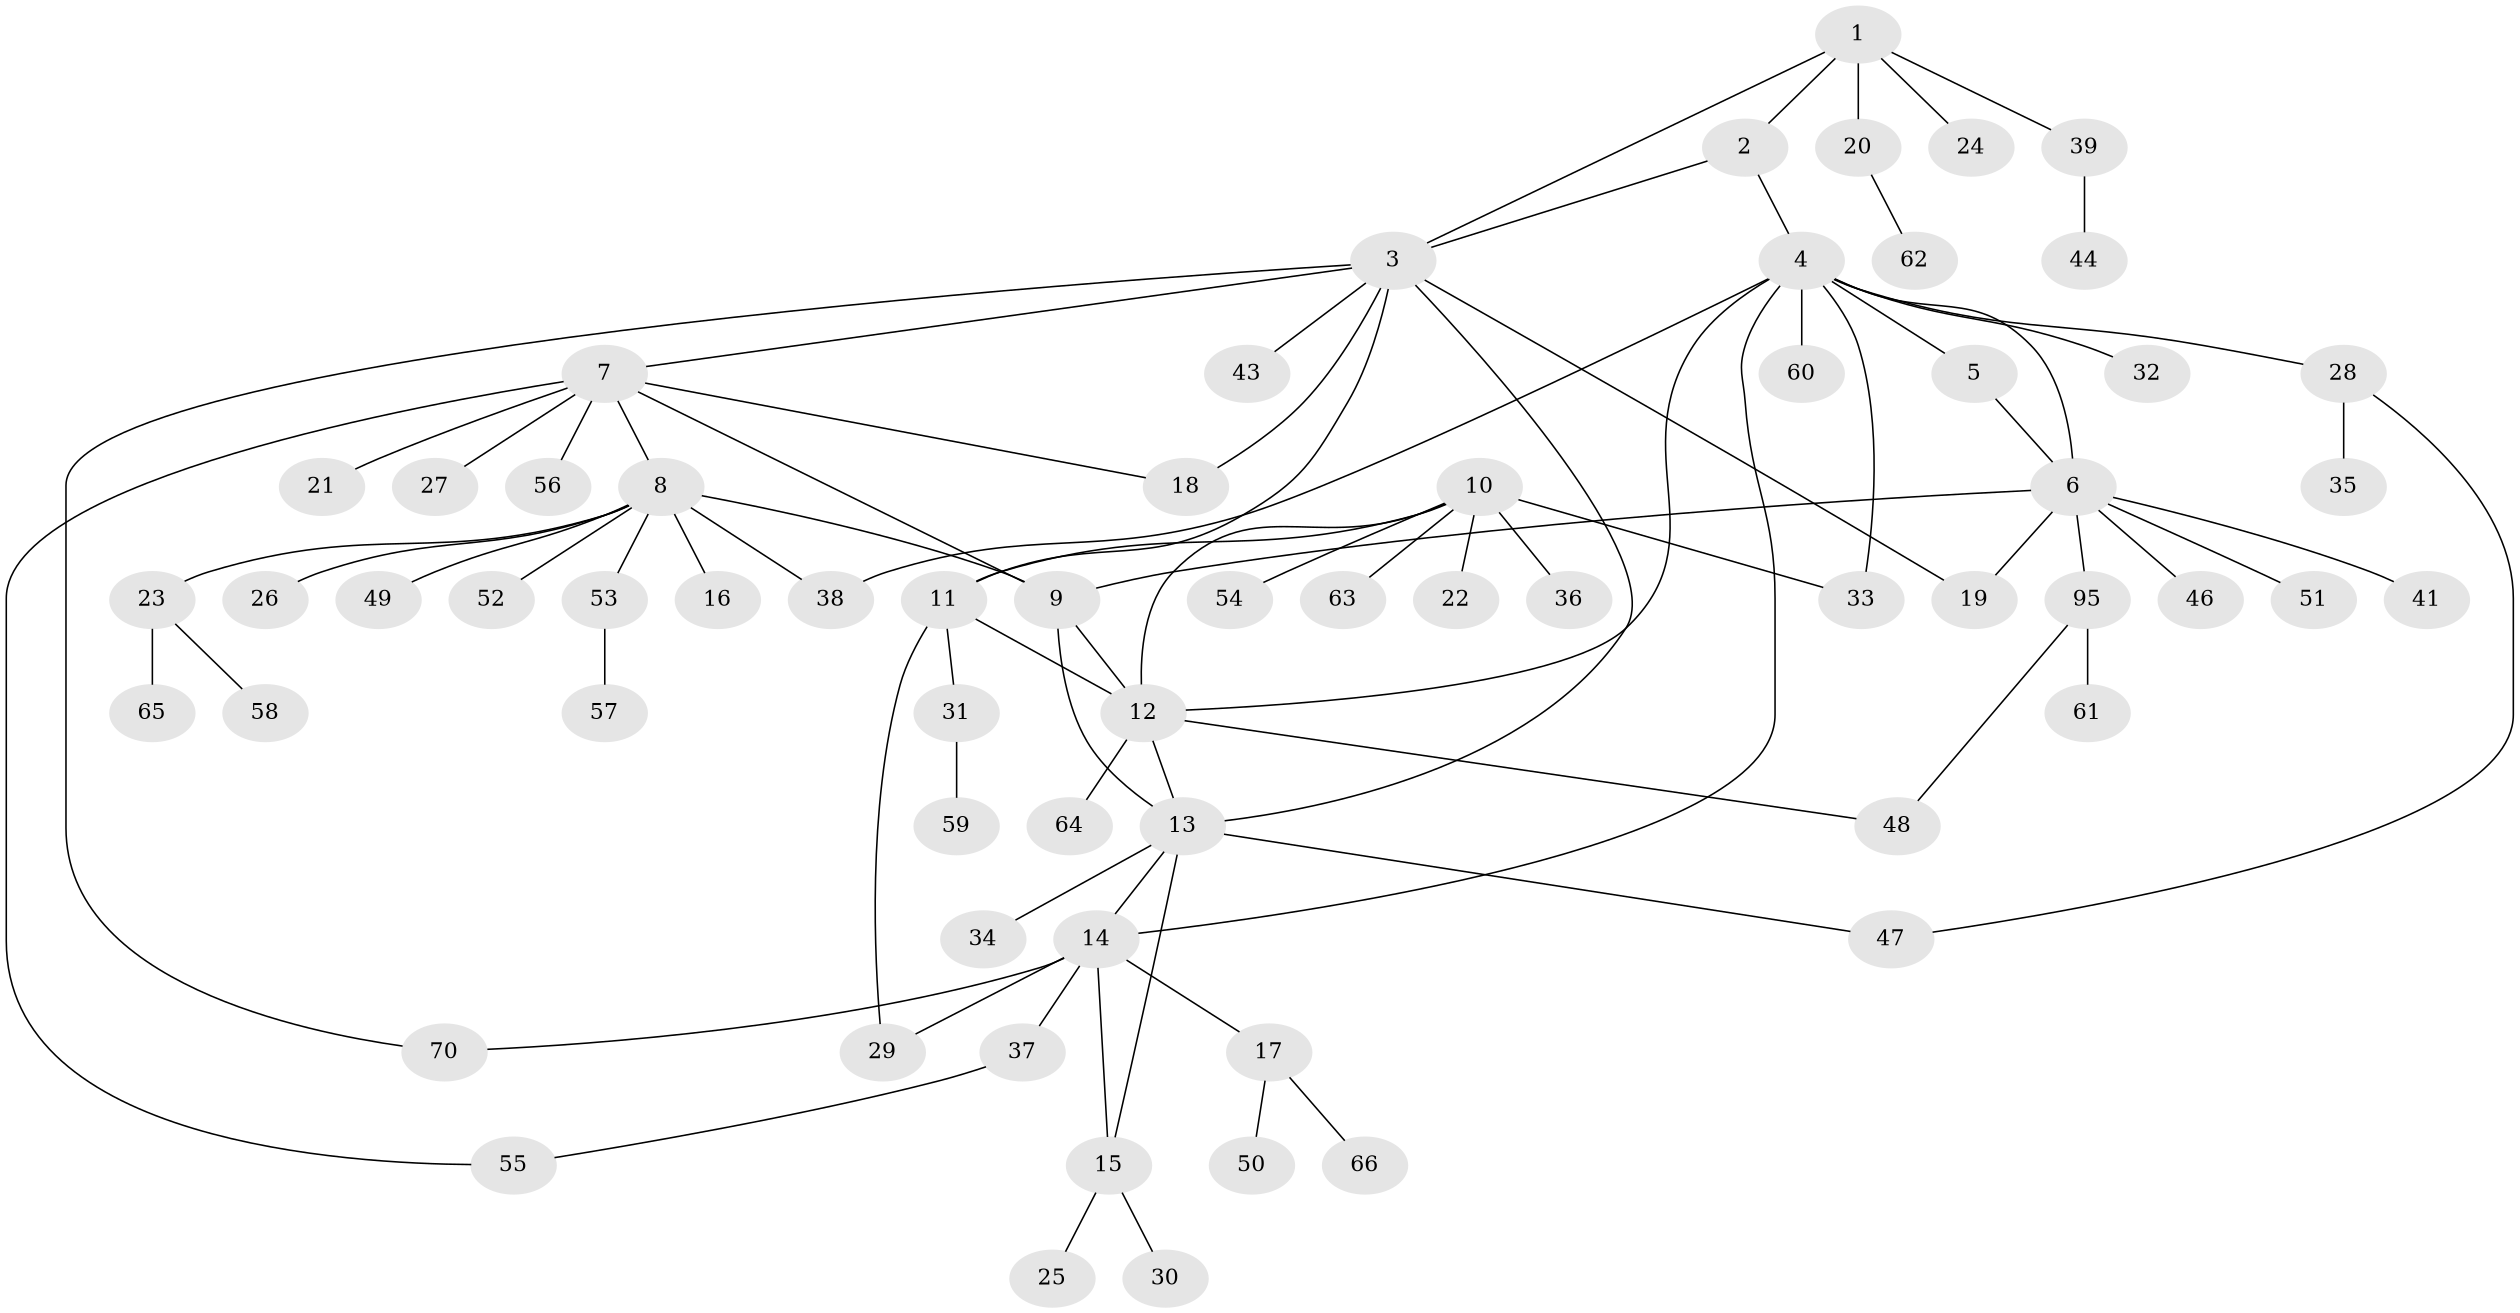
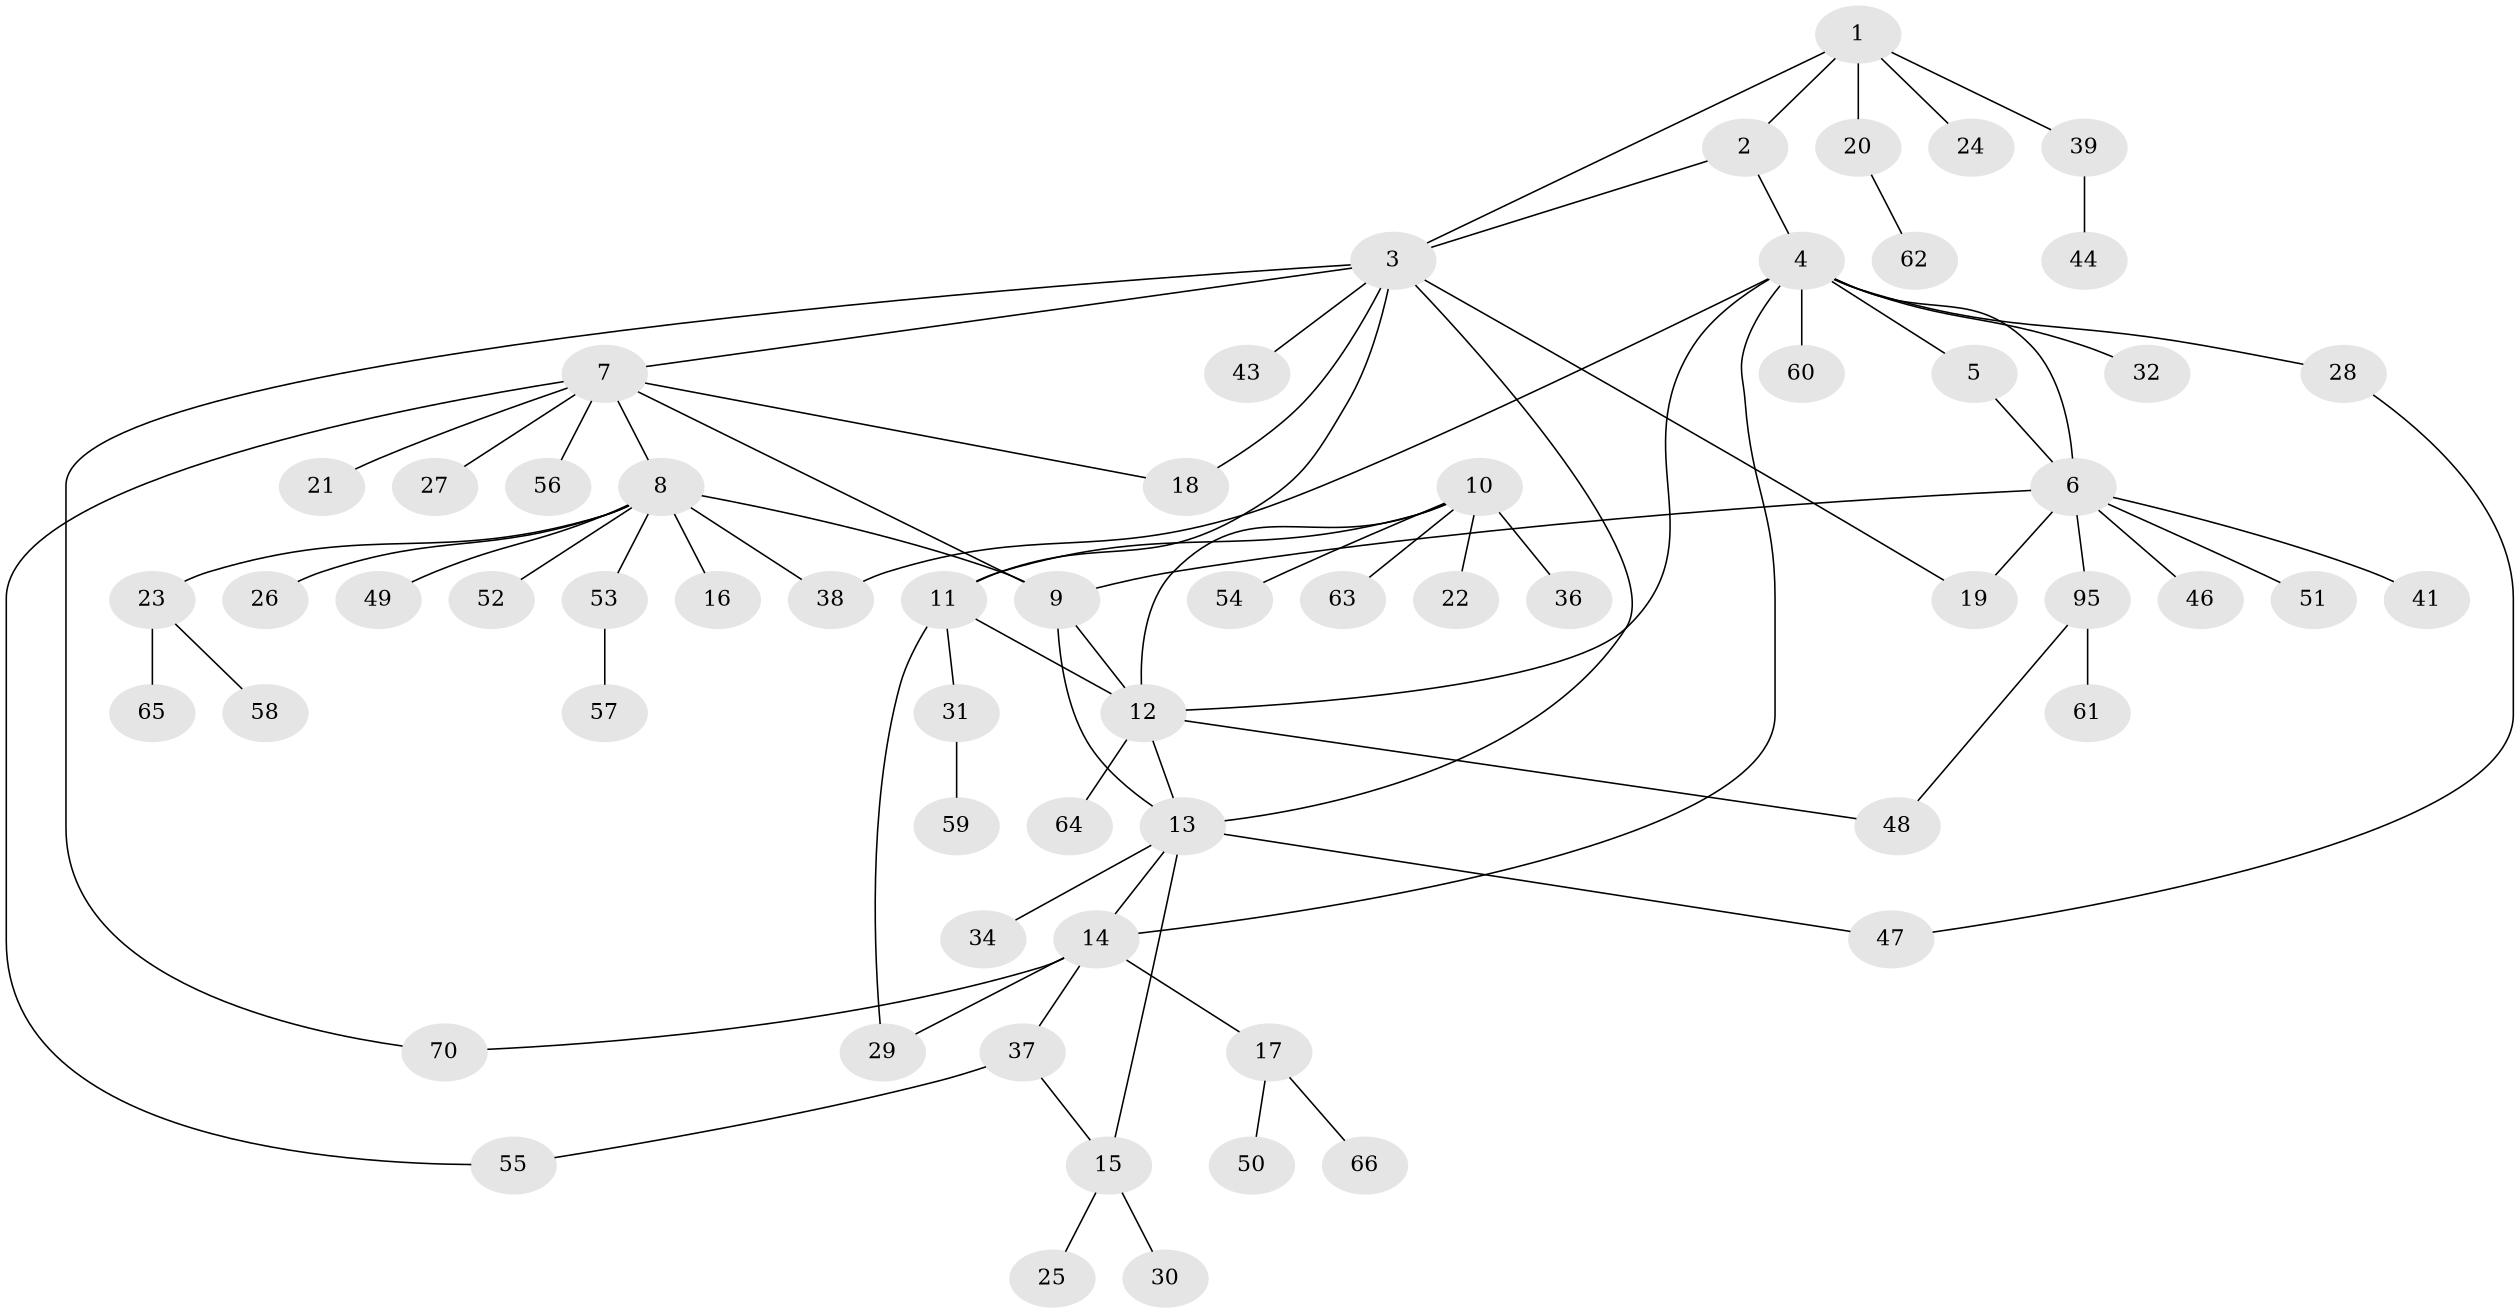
(2344, 487) -> none
(1861, 600) -> none
(1103, 1052) -> (1066, 1109)
